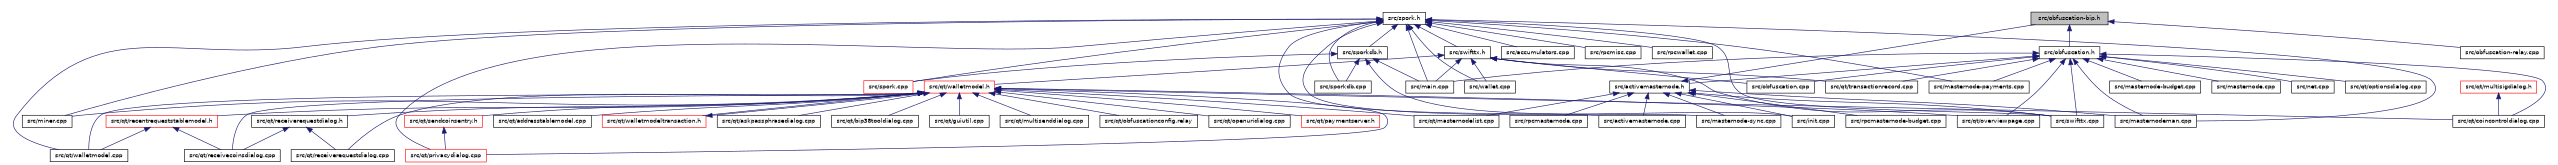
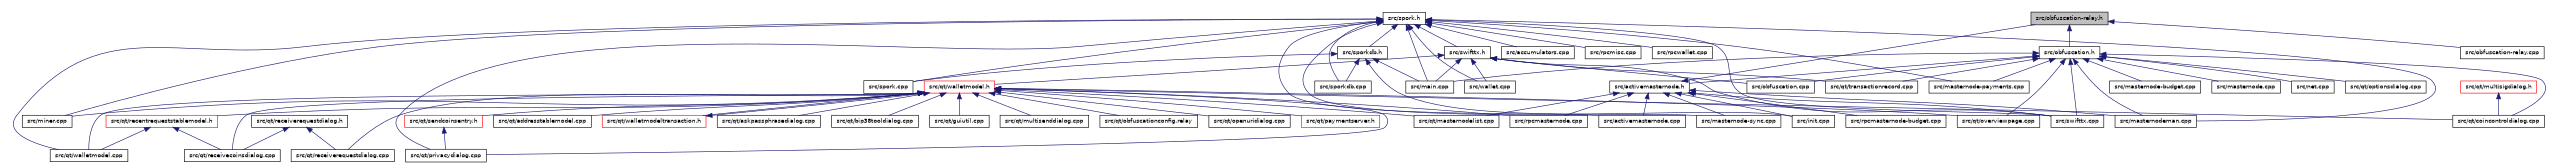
(2069, 18) -> (2069, 18)
(888, 87) -> (888, 87)
(633, 106) -> (1383, 106)
(446, 156) -> (446, 156)
